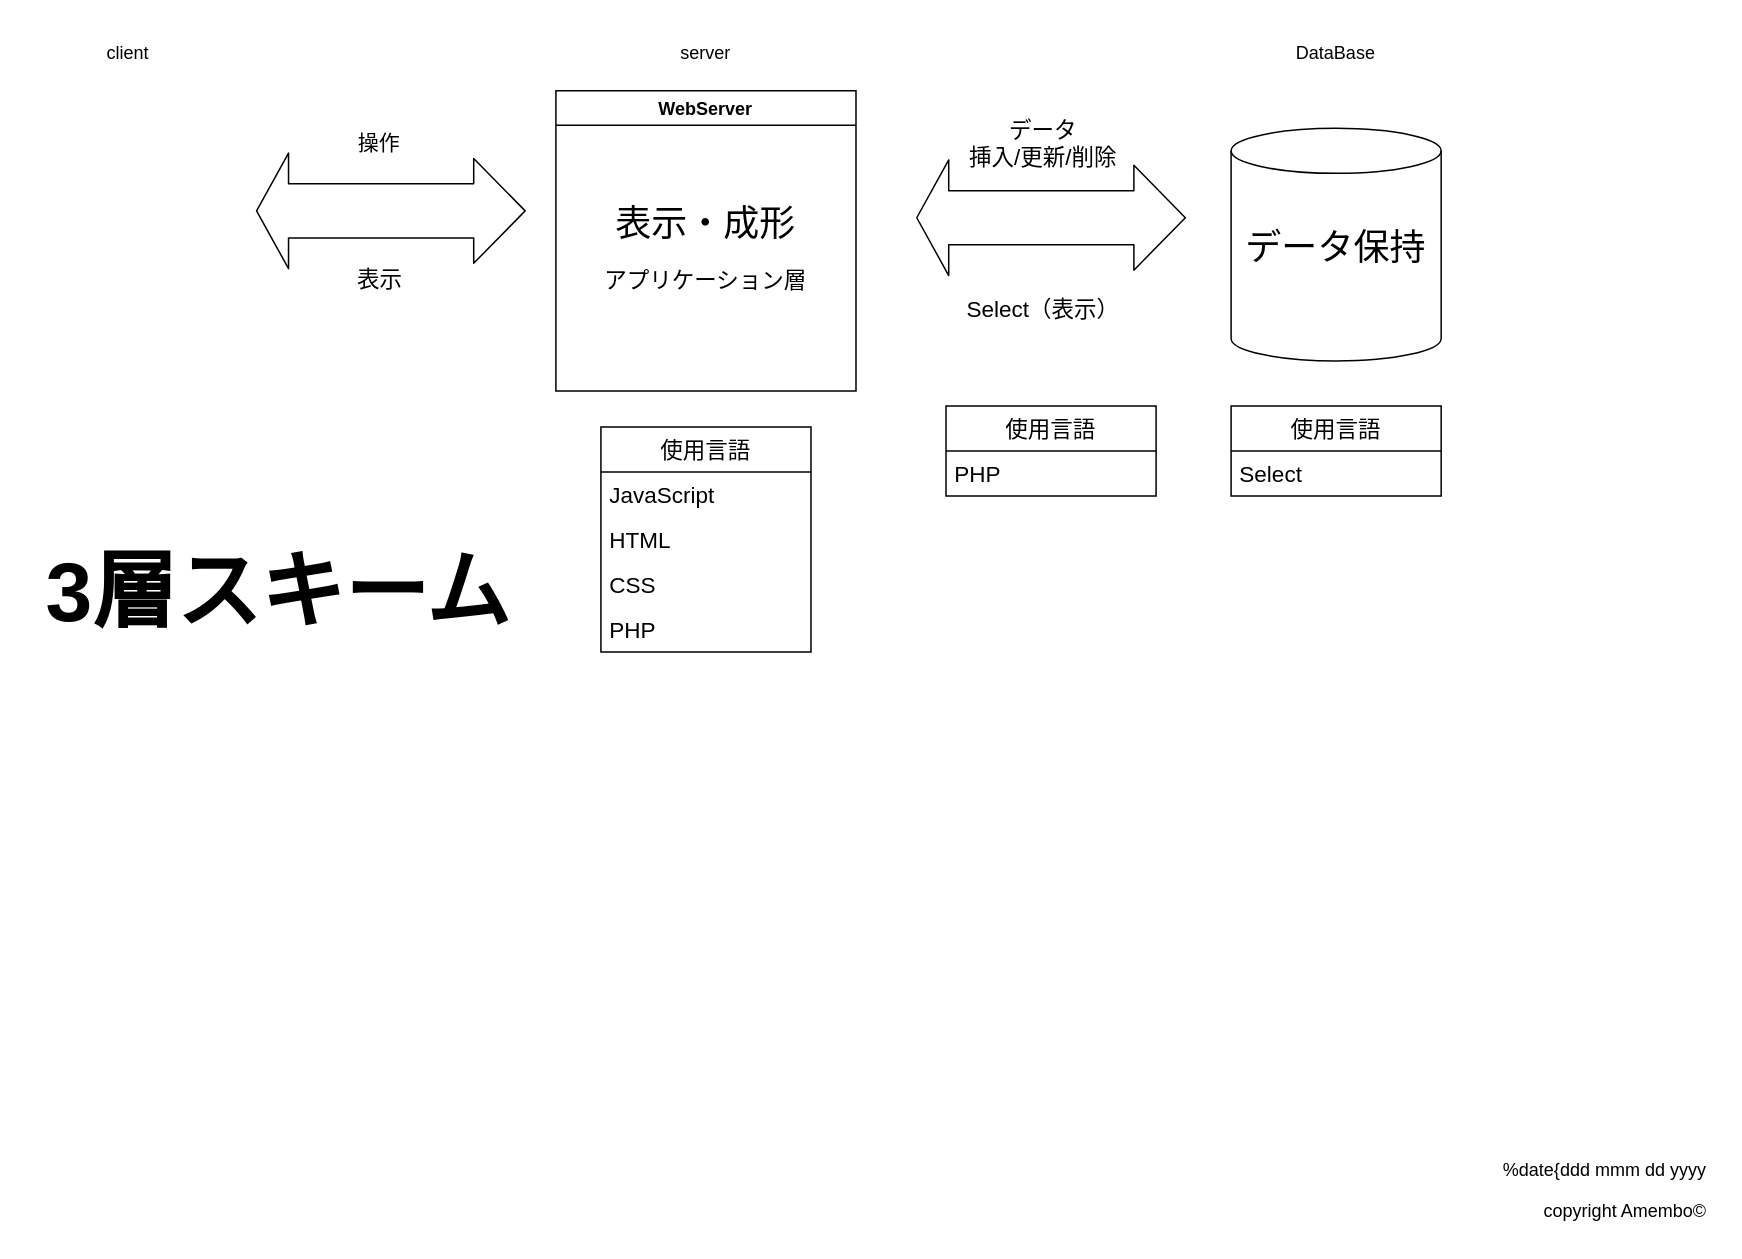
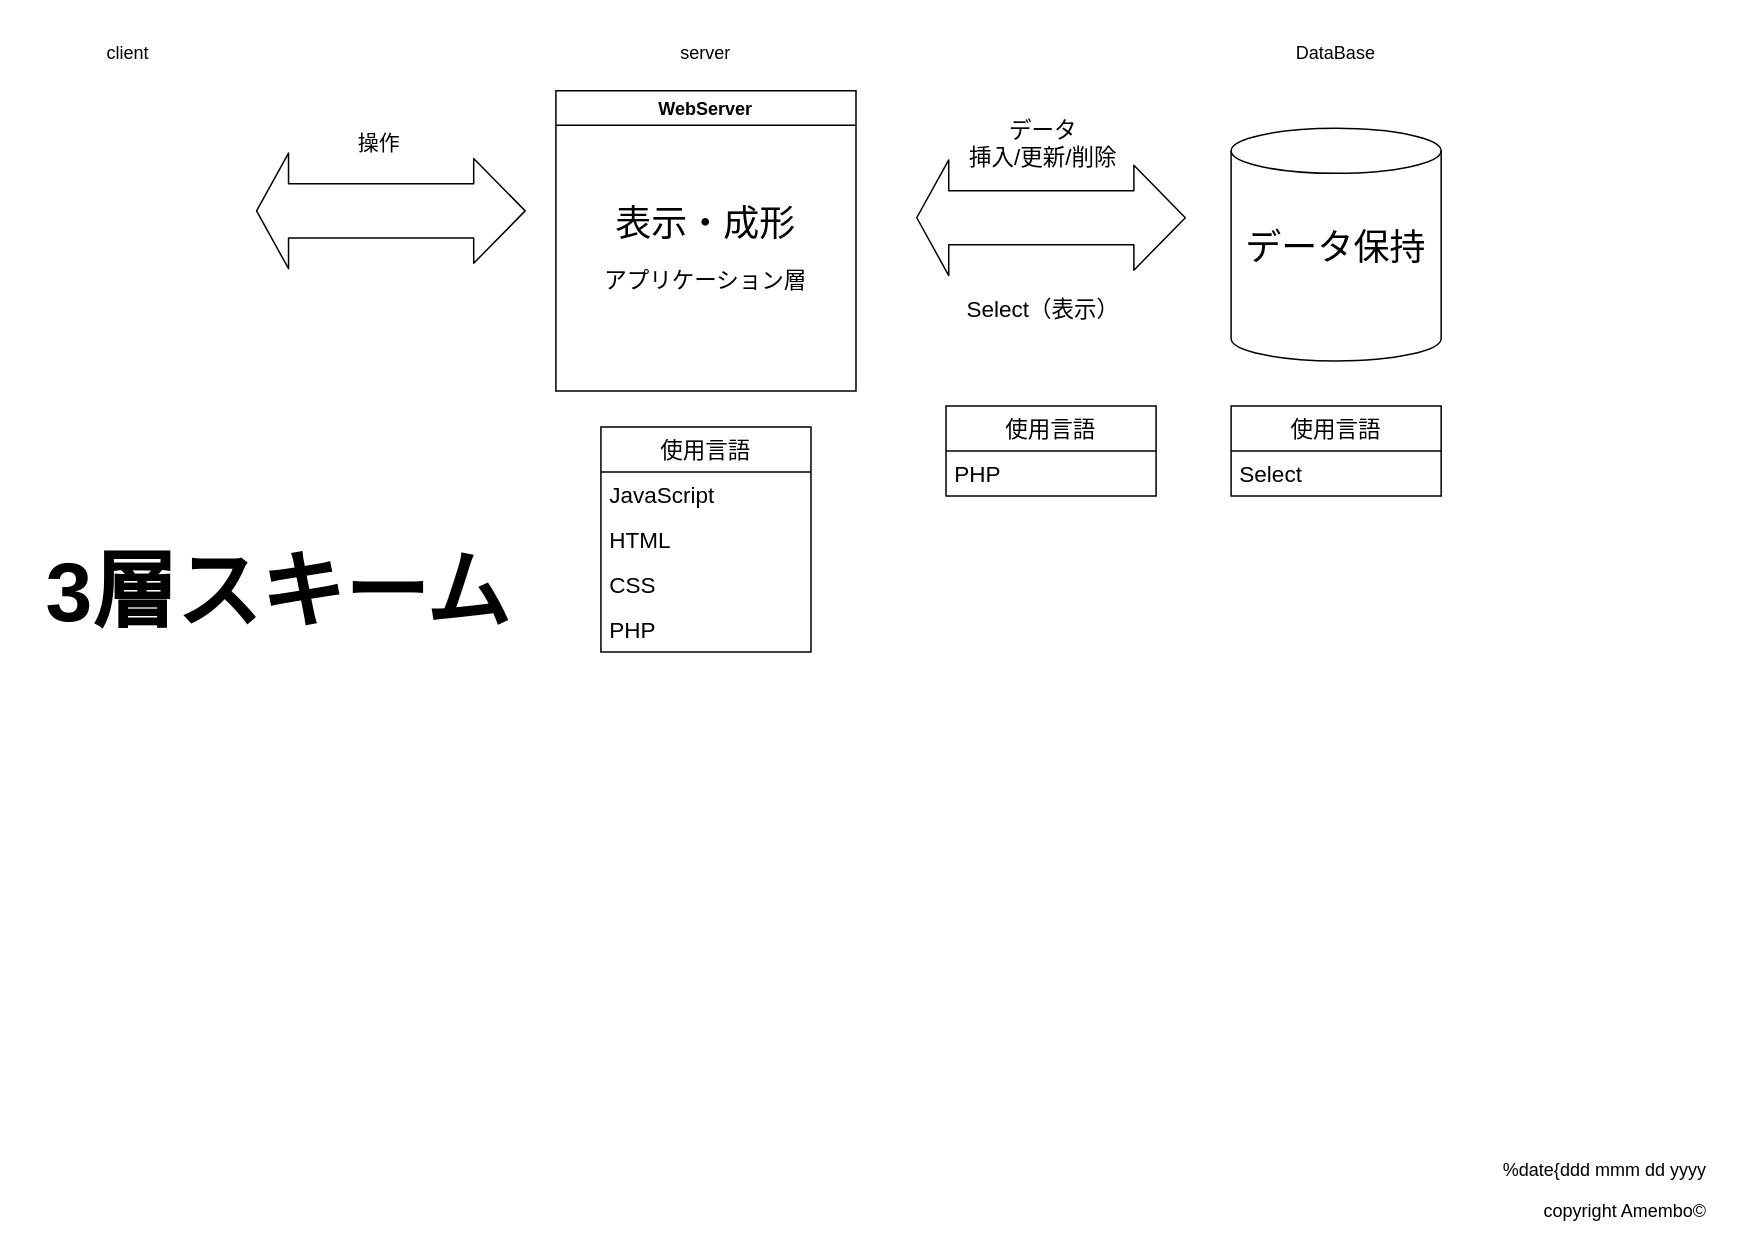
(380, 278) -> none
